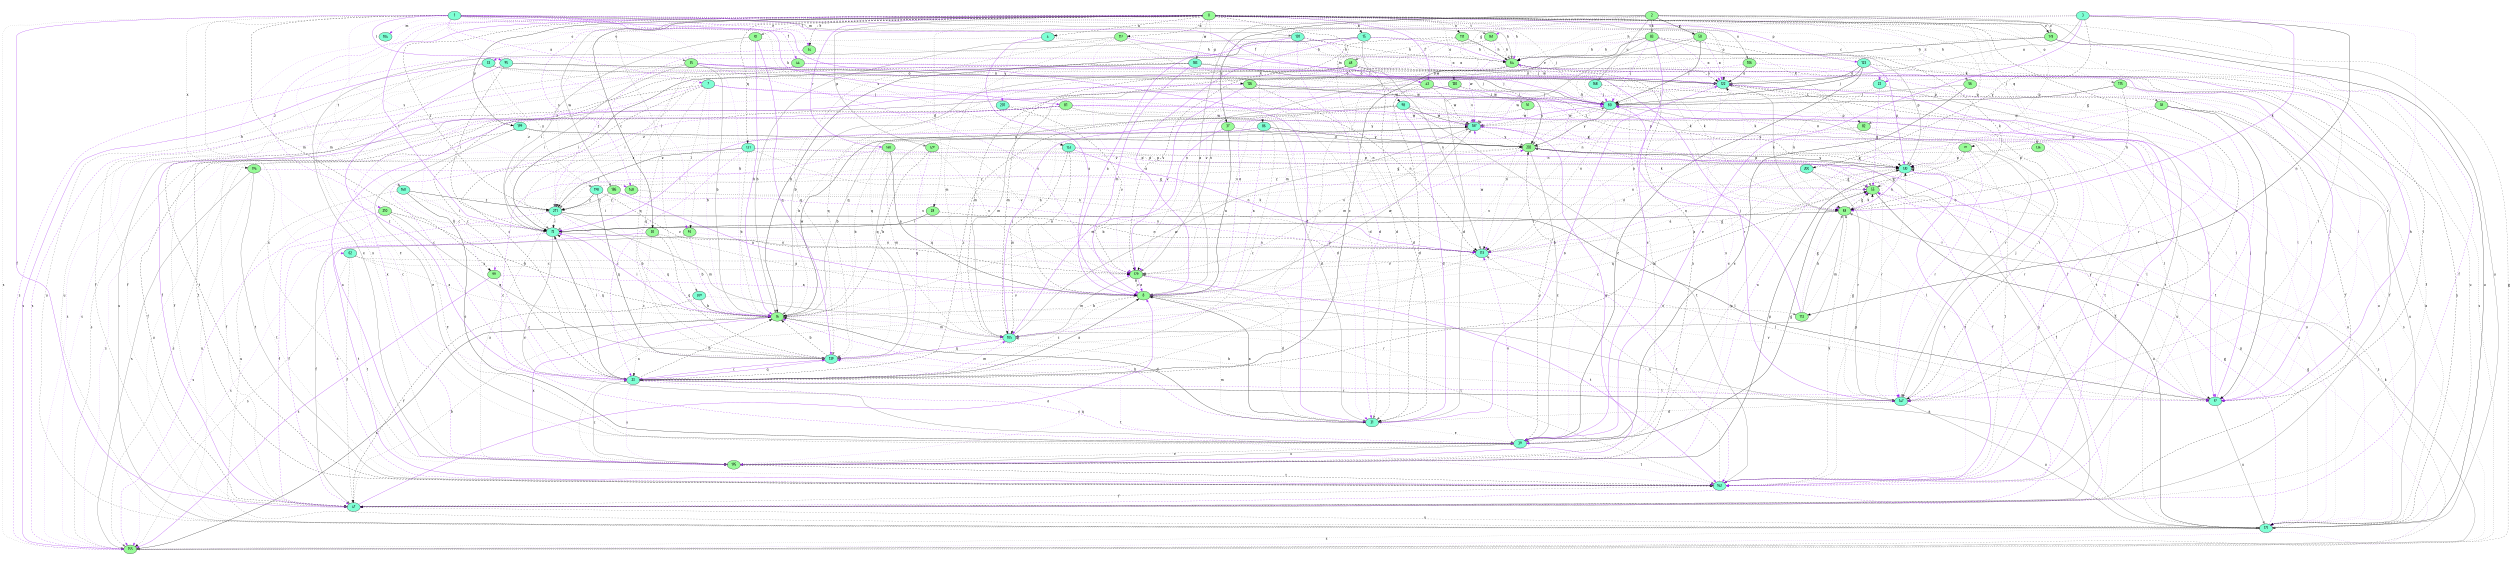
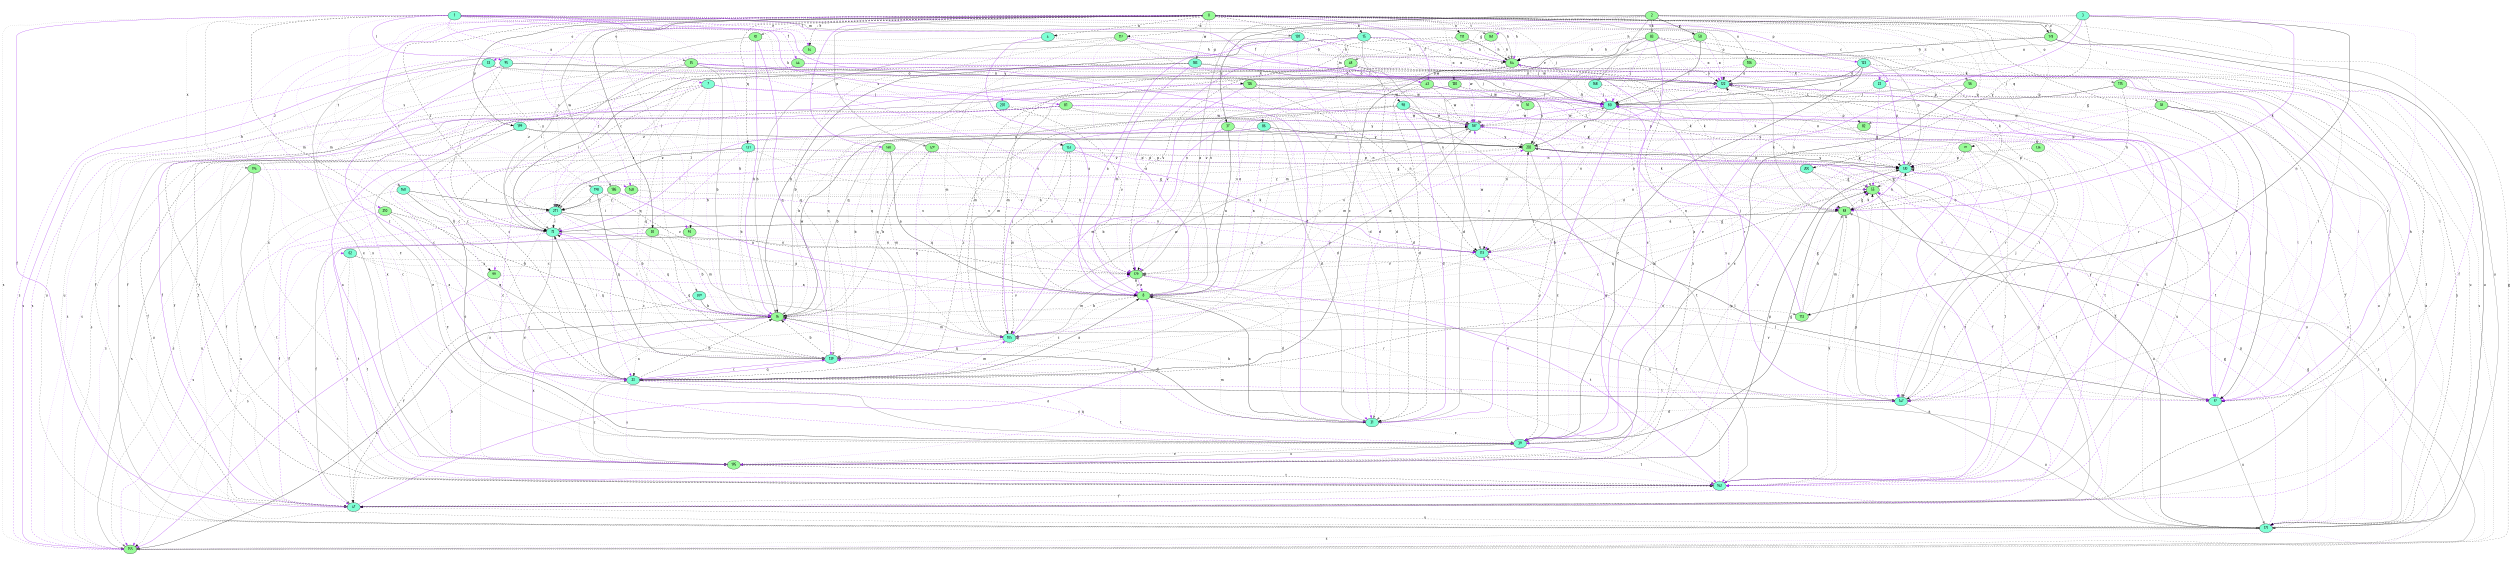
(237, 20) -> (237, 20)
(385, 37) -> none
none -> (1489, 65)
(2107, 155) -> (2398, 148)
(933, 211) -> none
